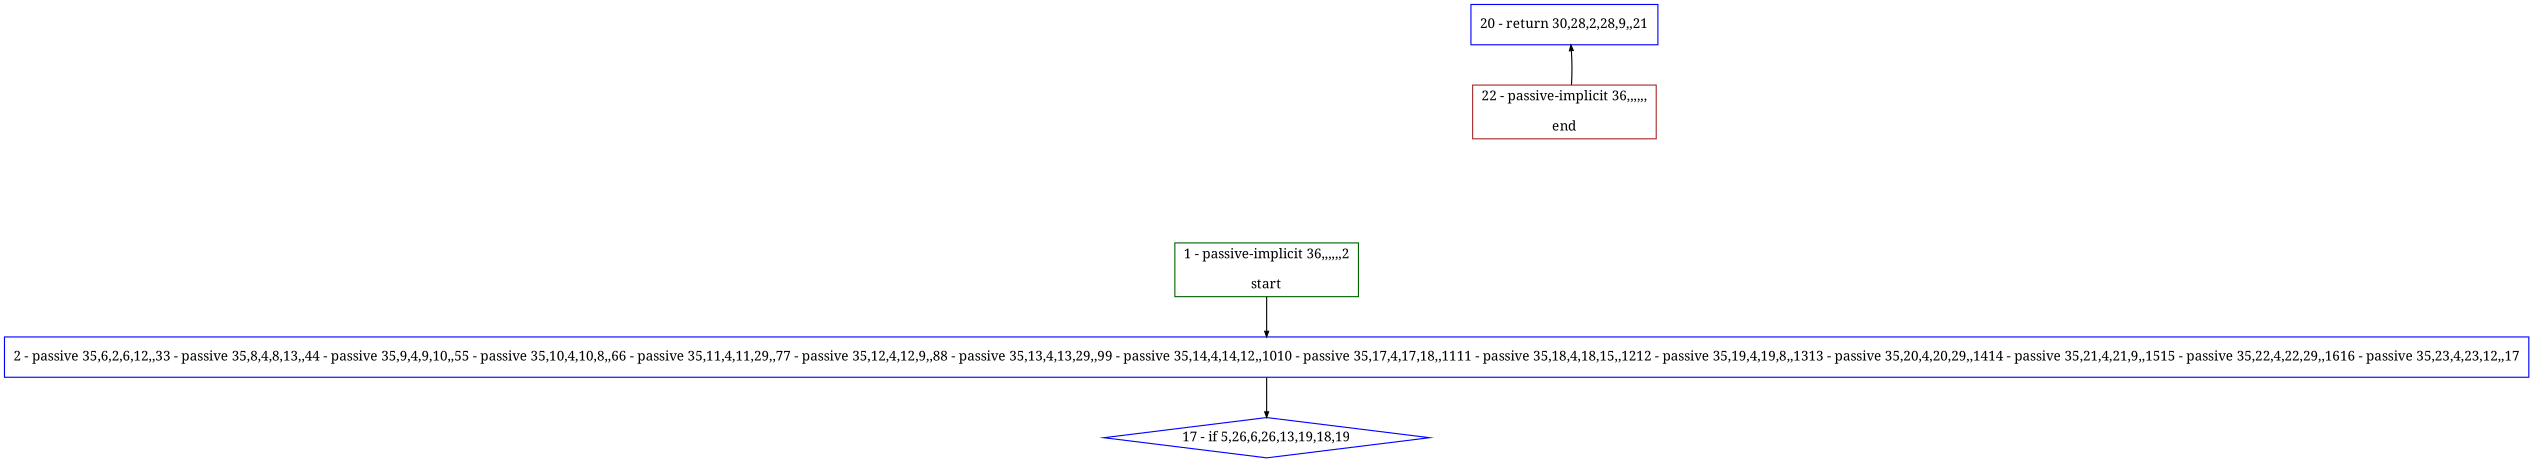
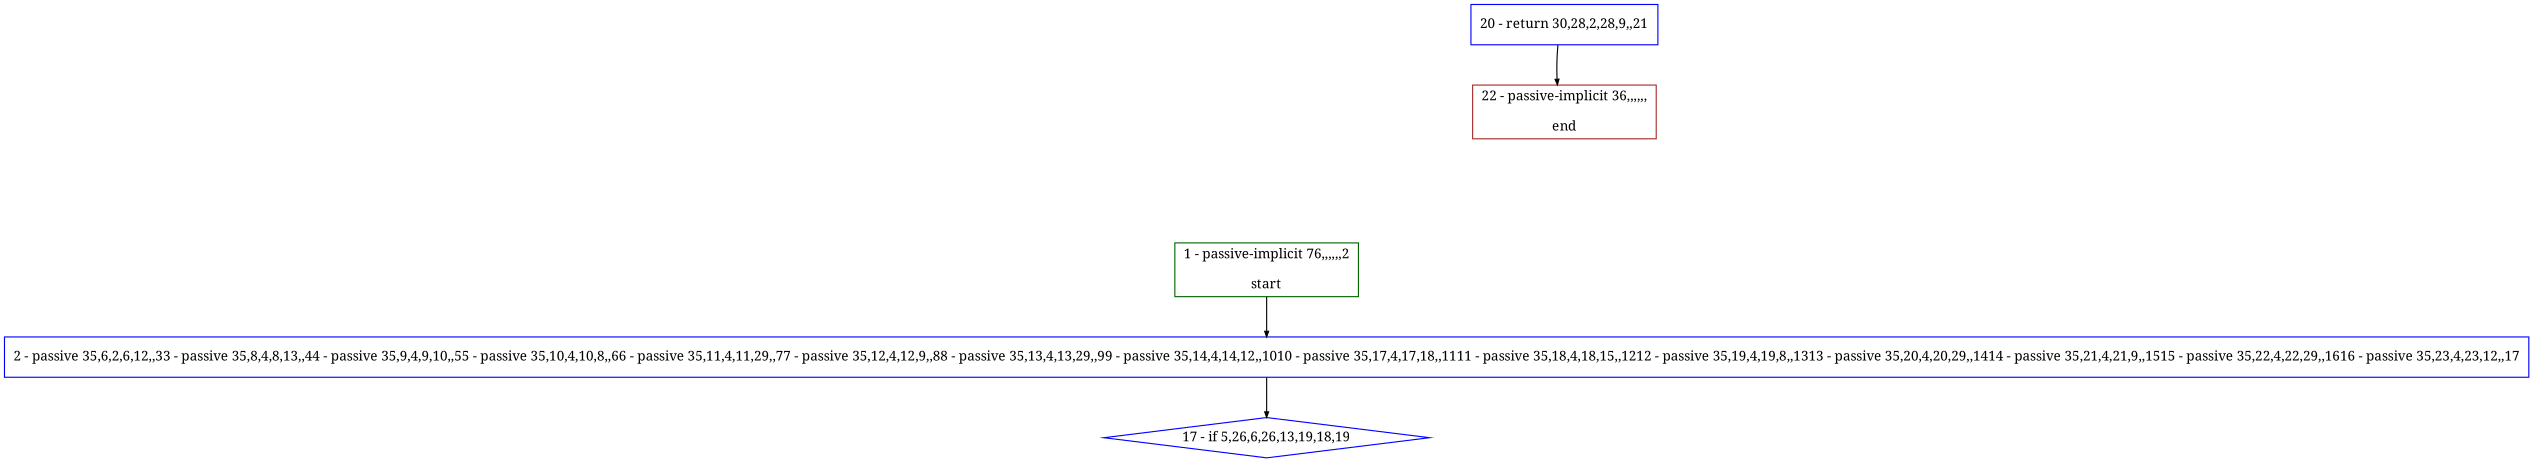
(1572, 68) -> (1557, 62)
(1267, 270) -> (1267, 270)
